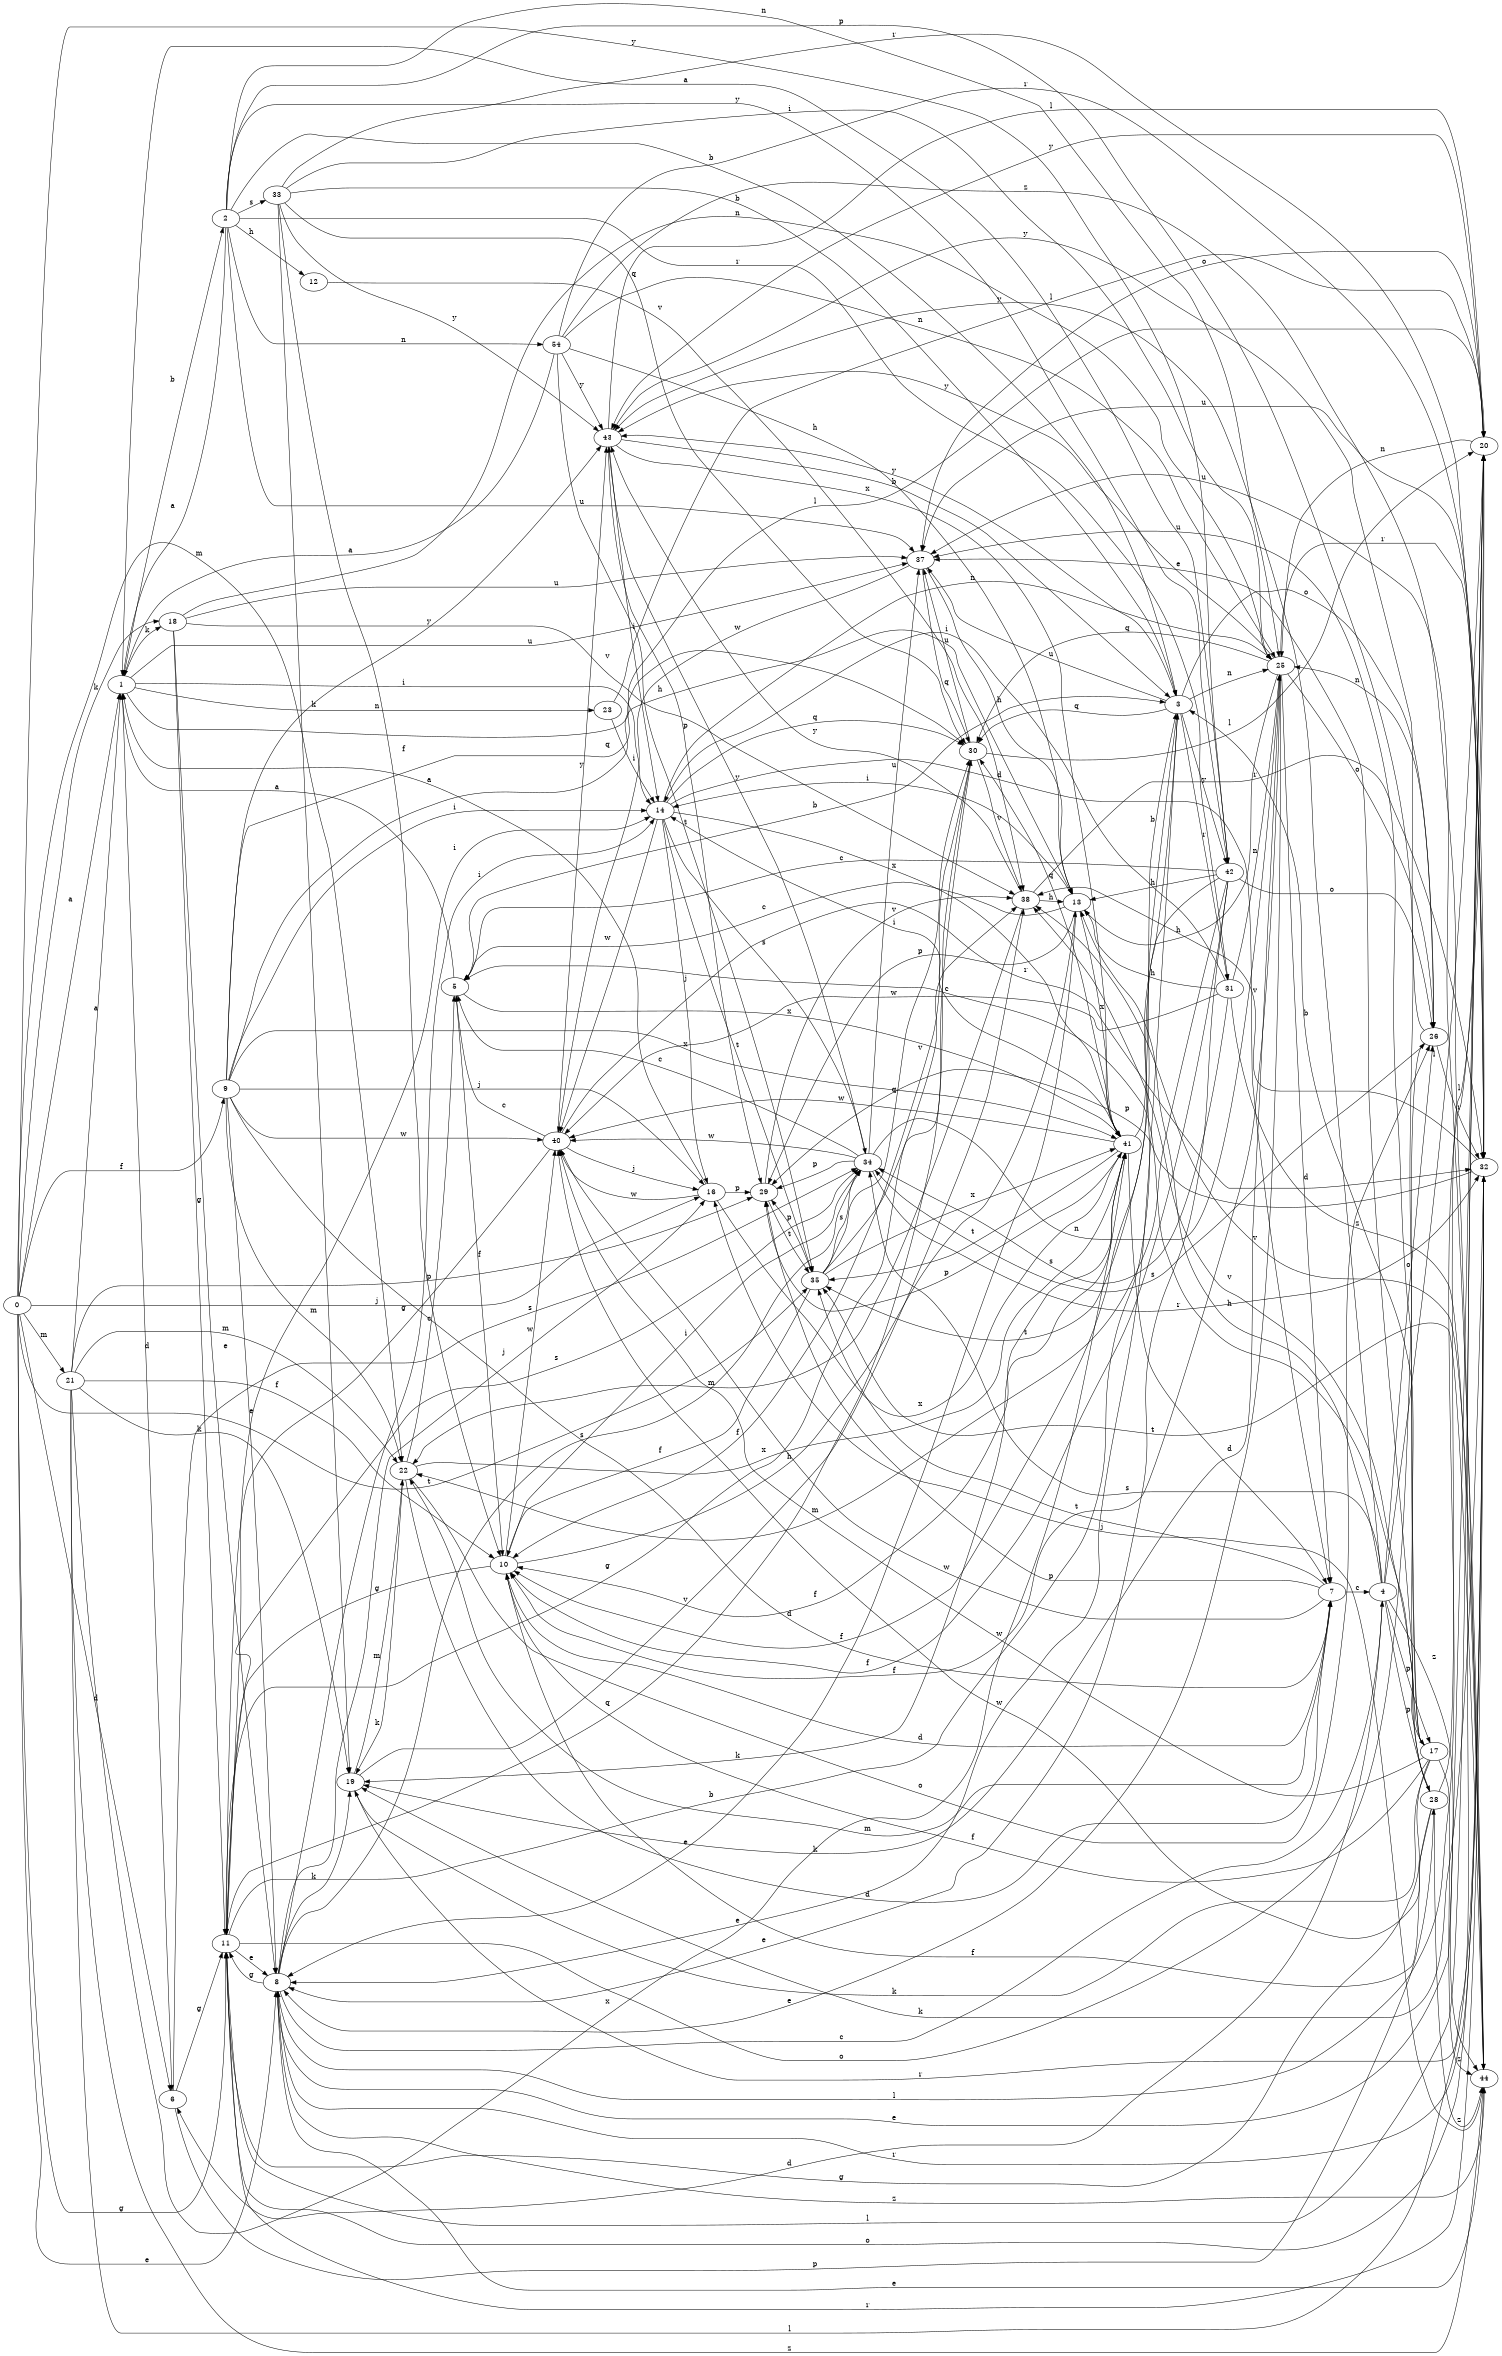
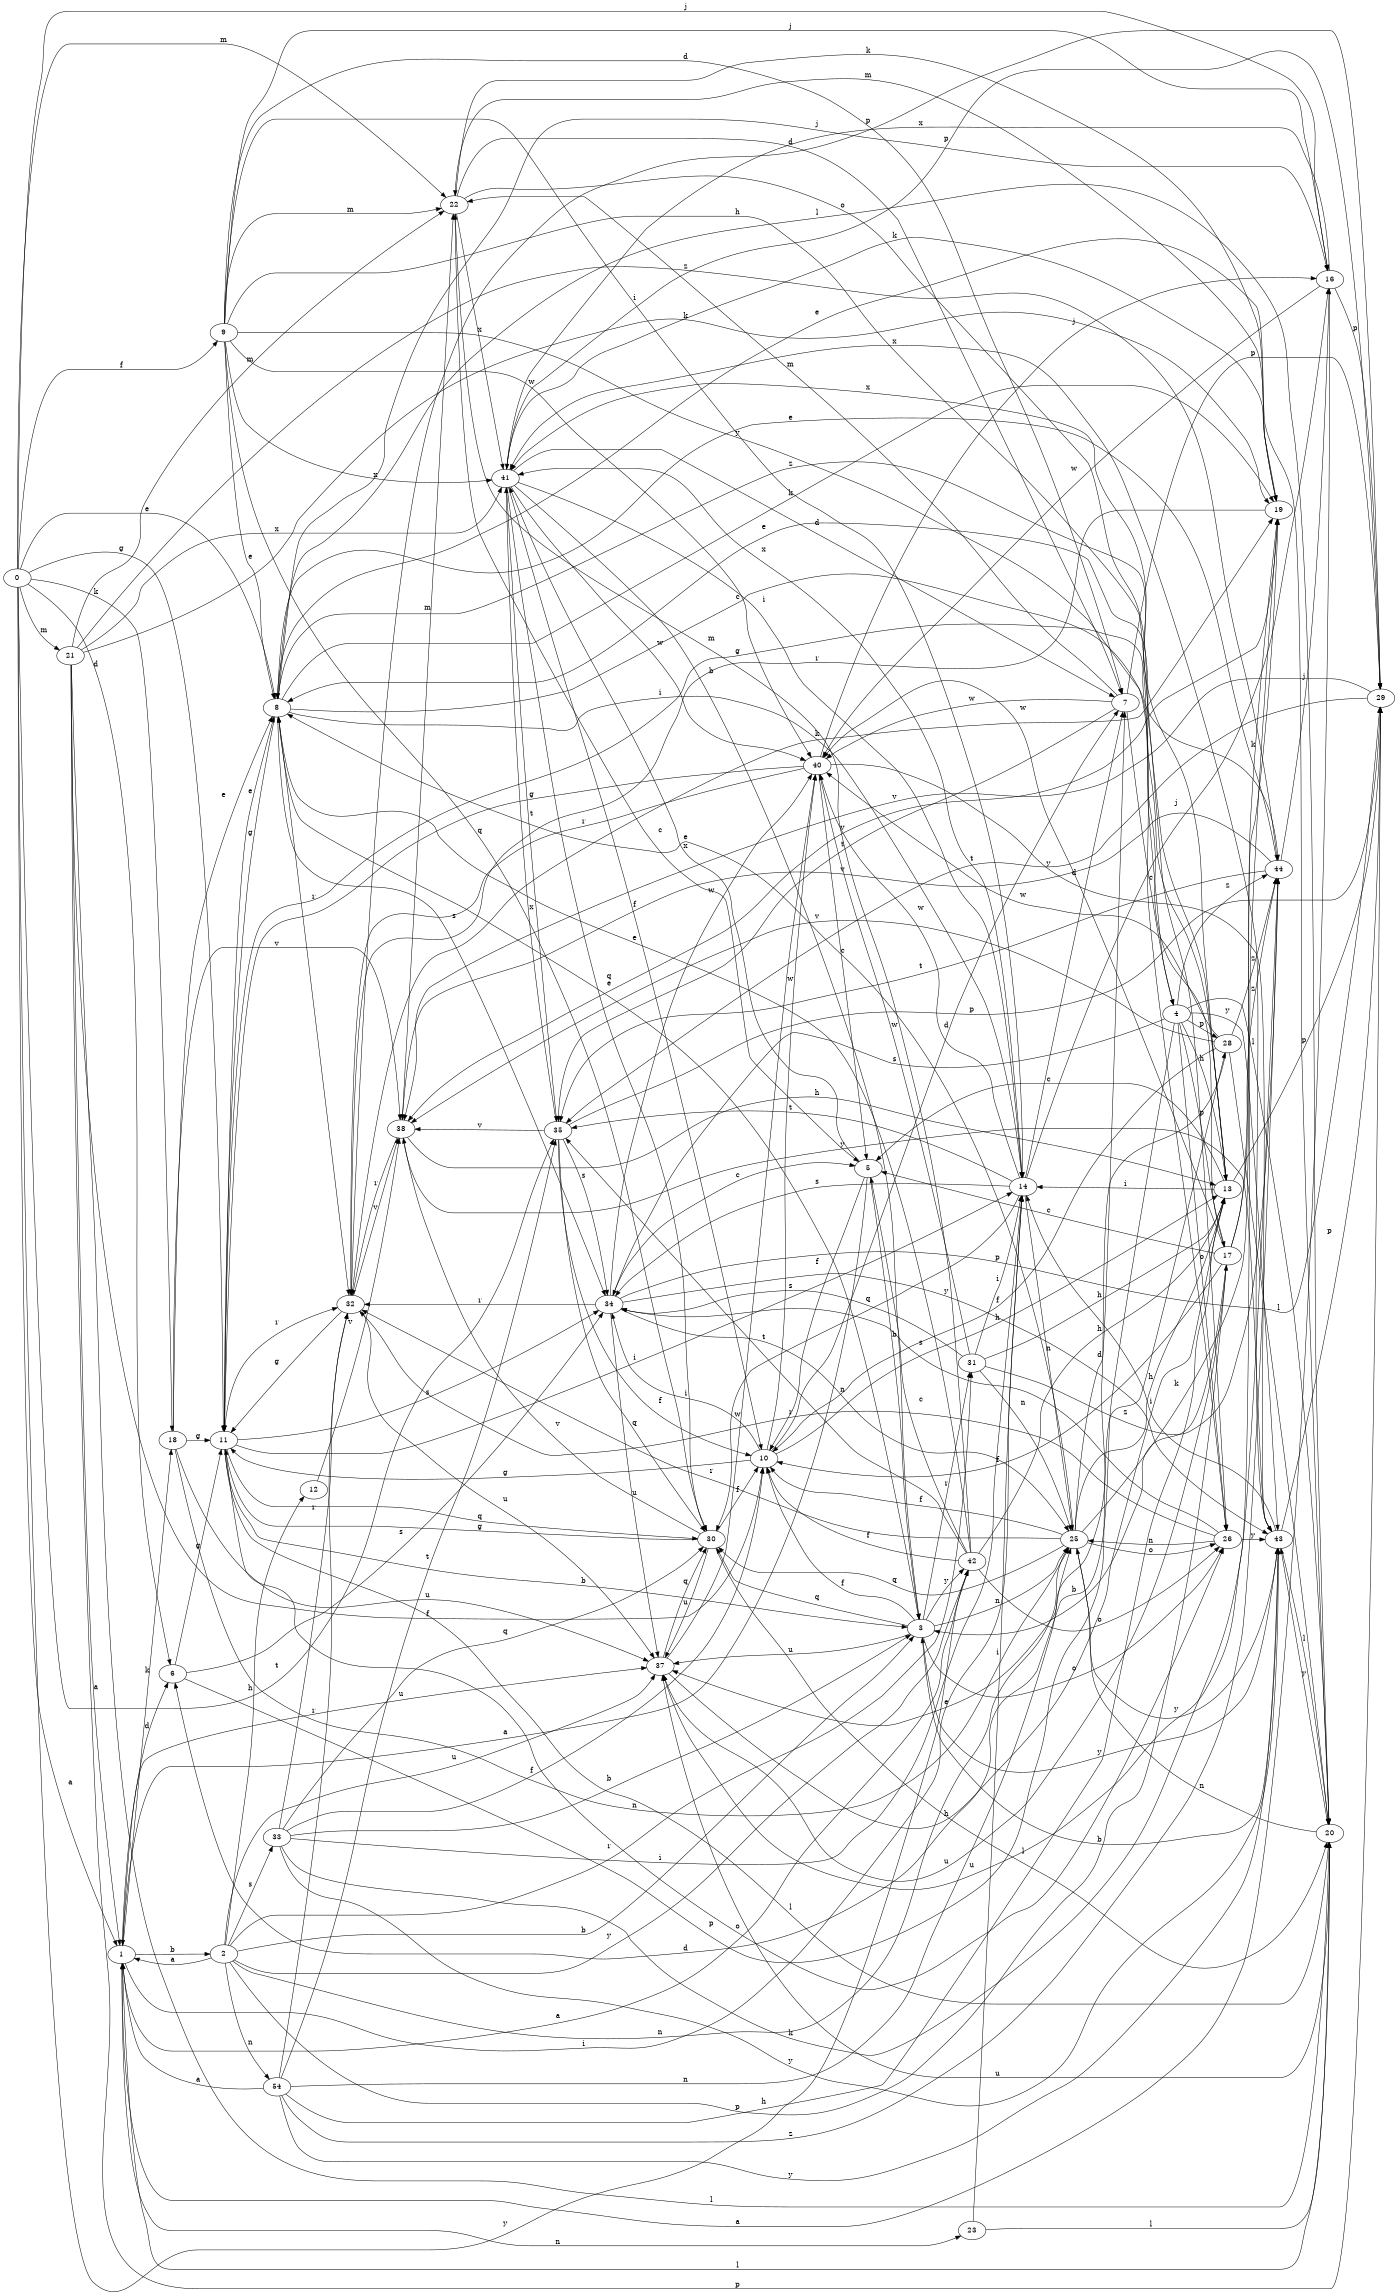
(927, 126) -> (890, 1802)
(1204, 262) -> (998, 2074)
(295, 722) -> (1057, 593)
(1286, 2157) -> (314, 1004)
(868, 2241) -> (277, 1362)
